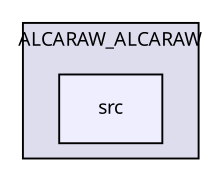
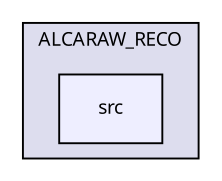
(111, 41) -> (111, 41)
